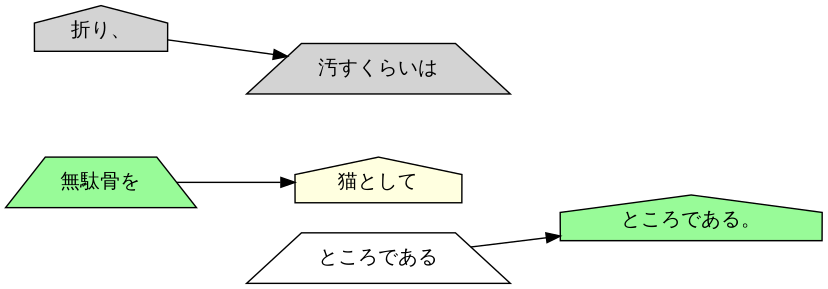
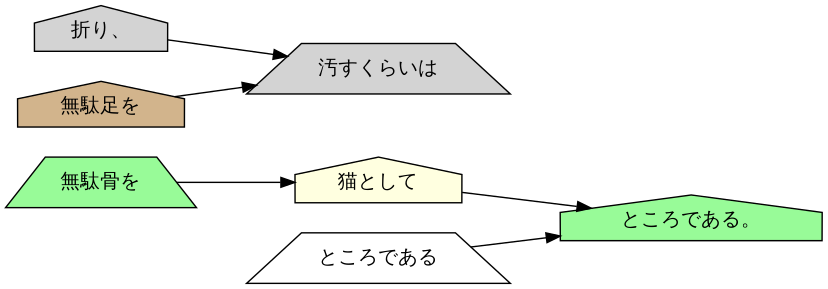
none -> (101, 107)
none -> (519, 199)
